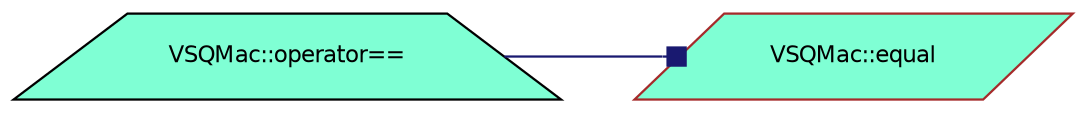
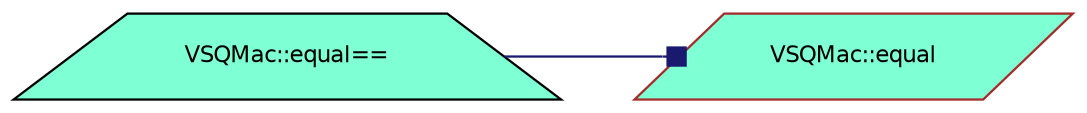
(287, 57) -> (287, 57)
